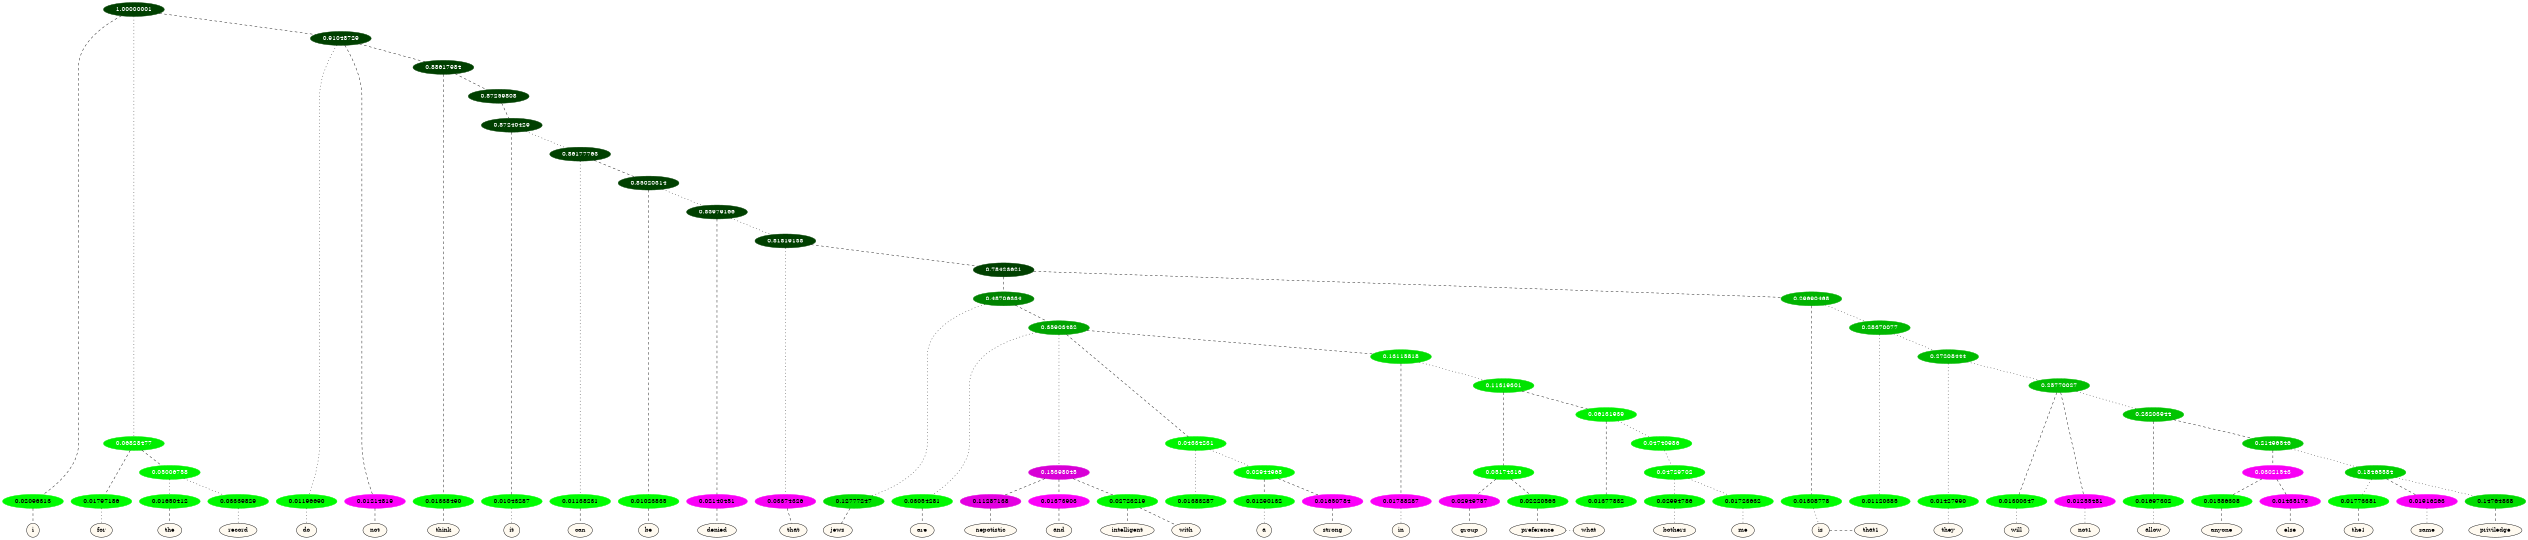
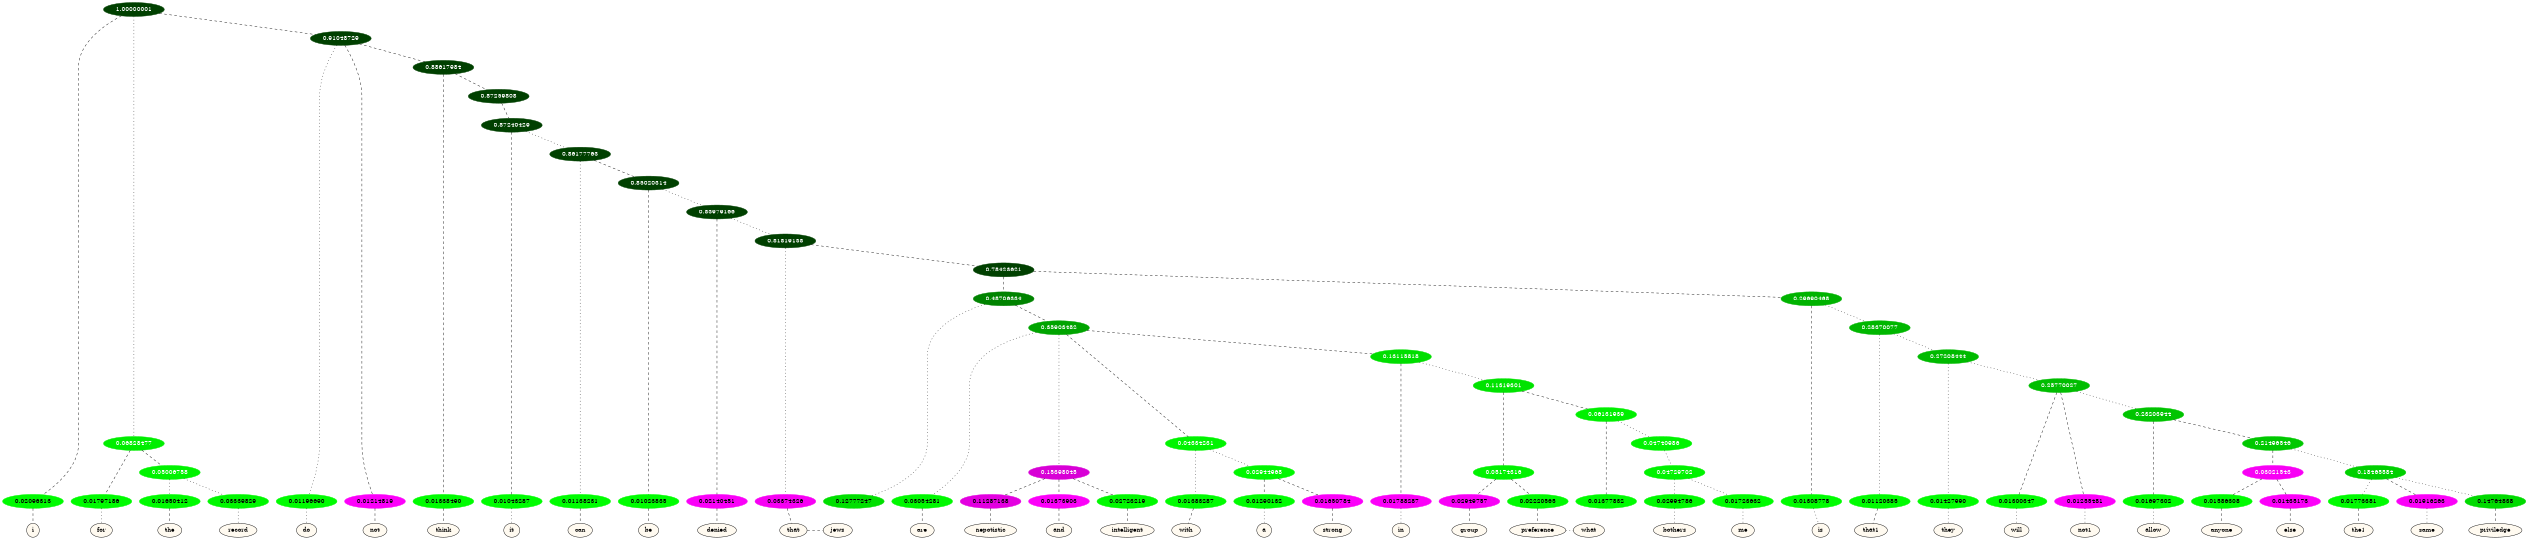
(846, 516) -> (815, 530)
(1158, 516) -> (1191, 516)
(1842, 530) -> (1875, 516)
